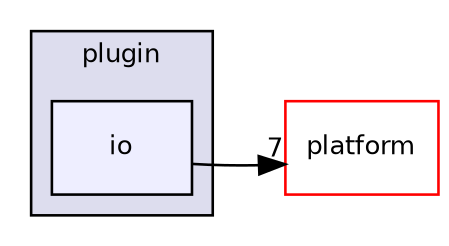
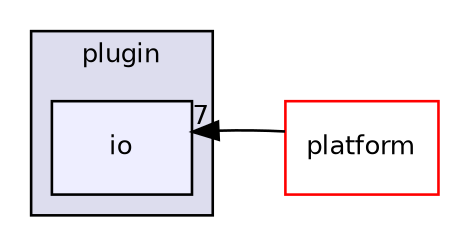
(229, 165) -> (252, 130)
